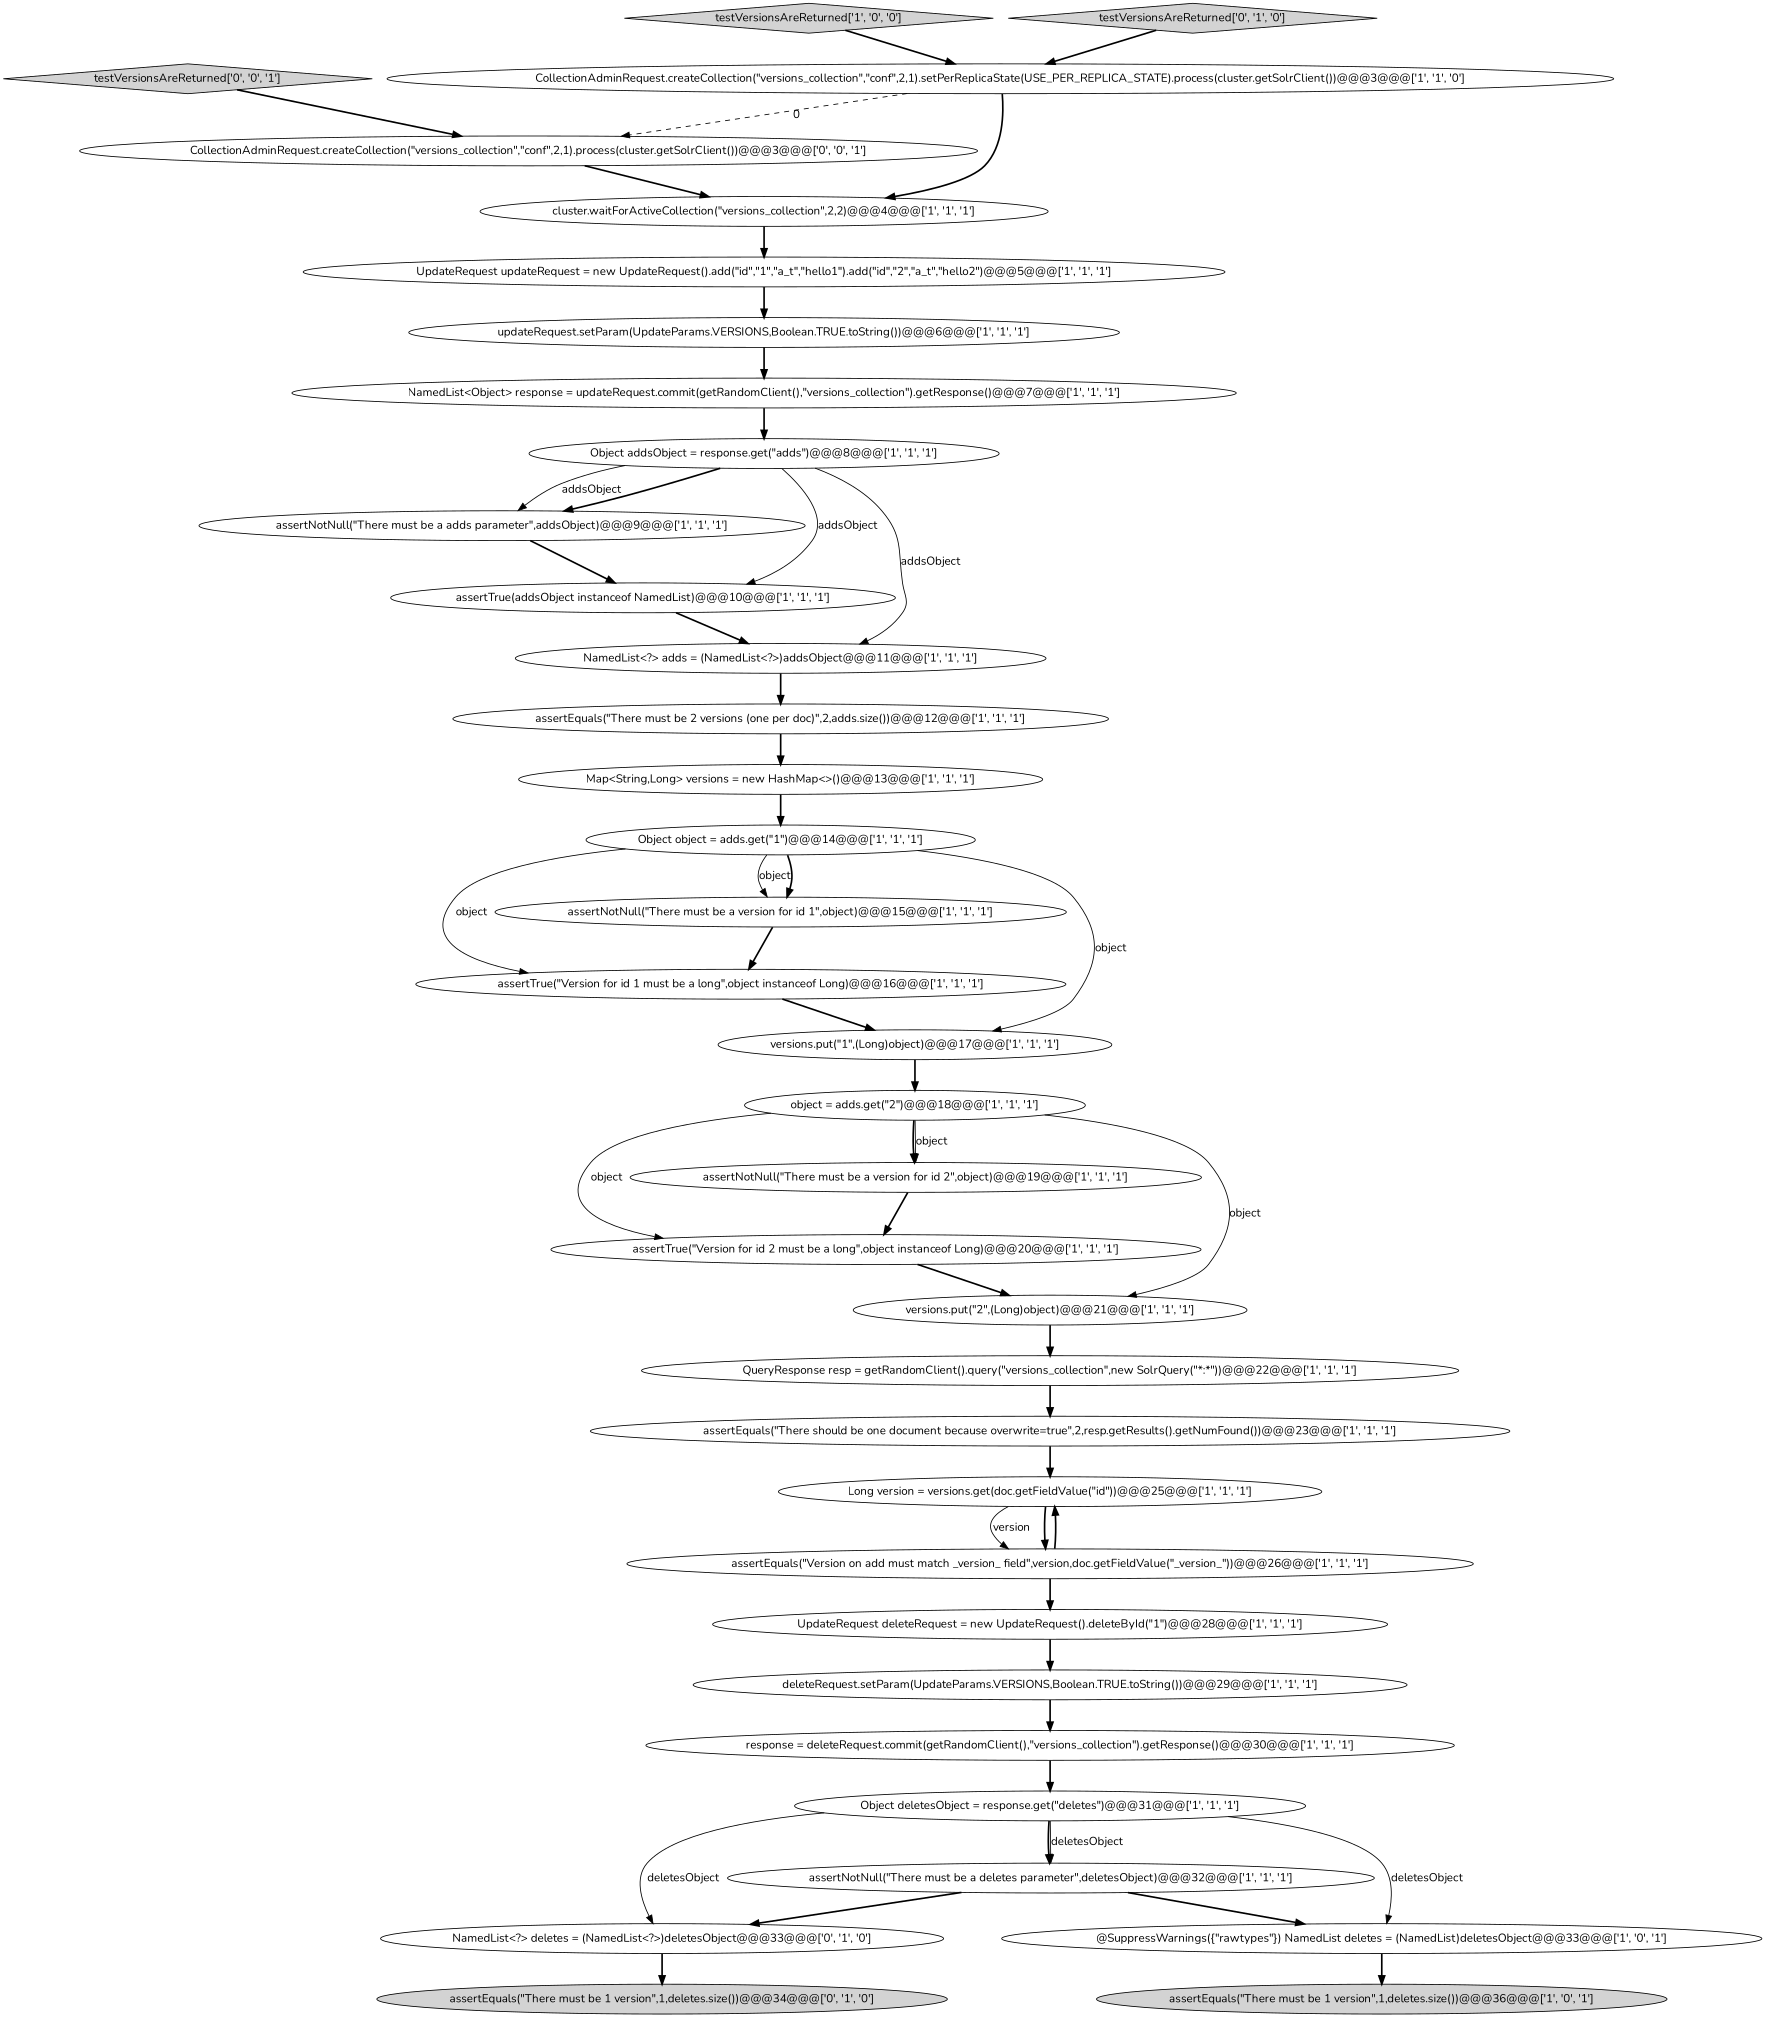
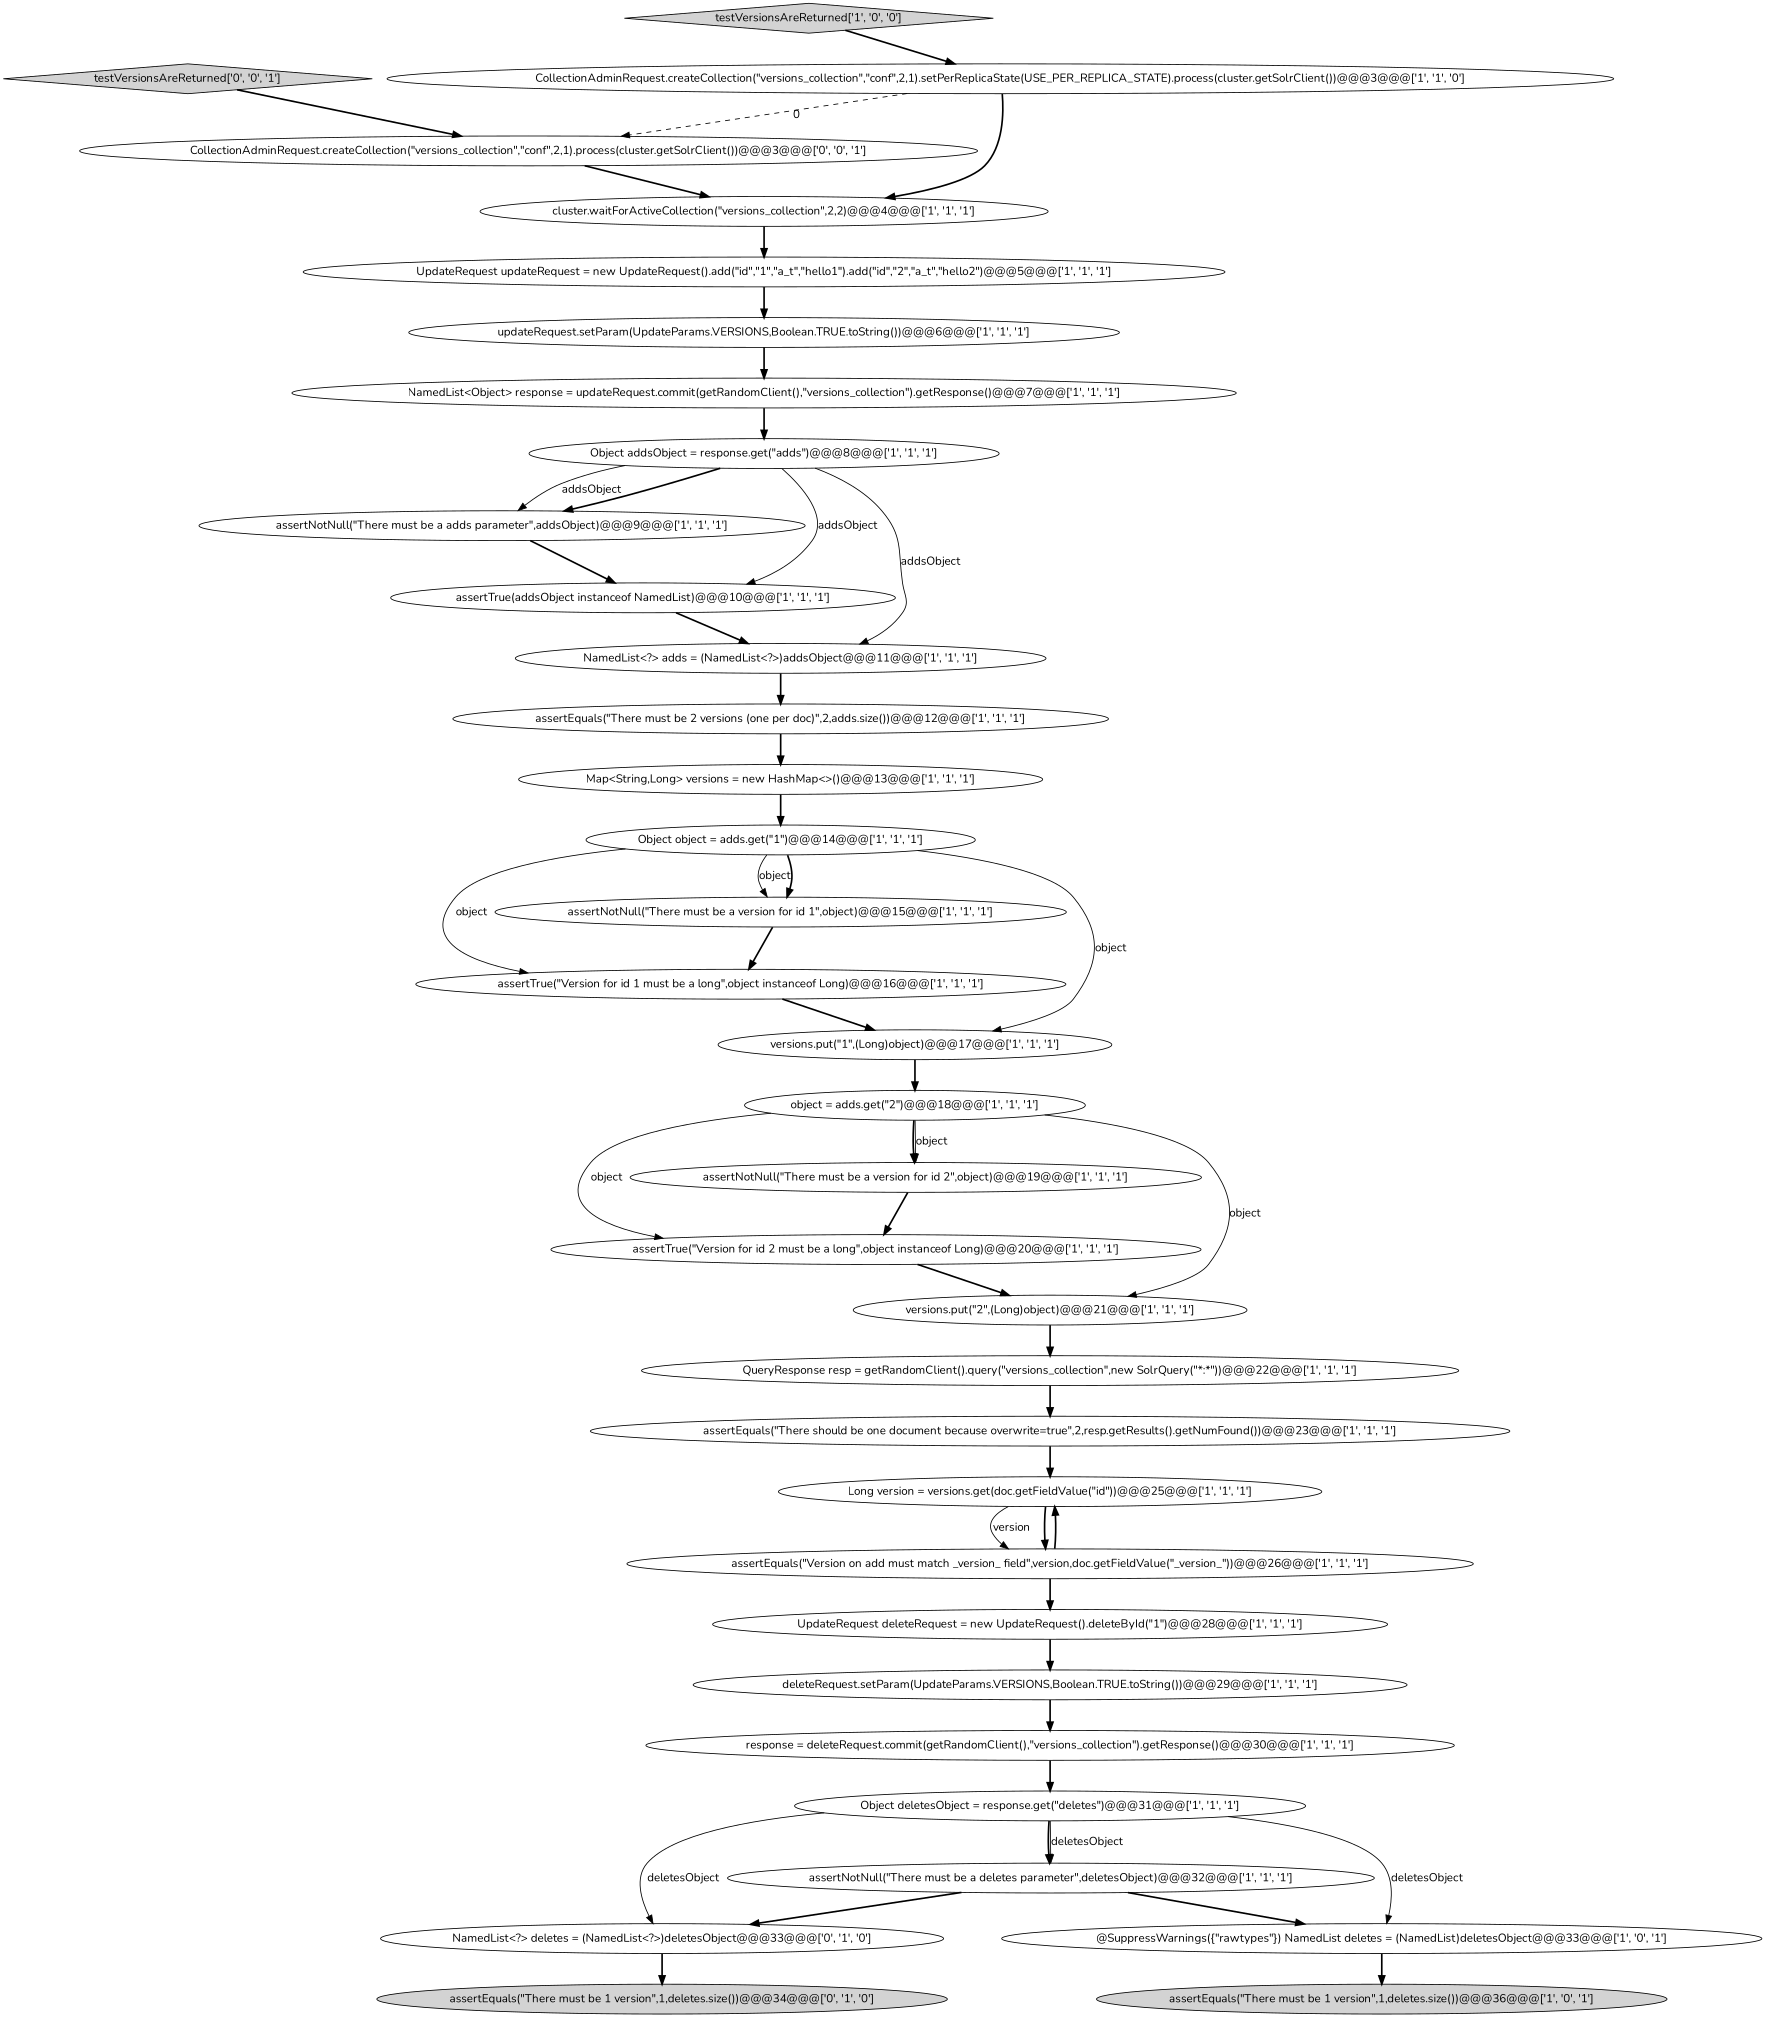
(1193, 18) -> none
